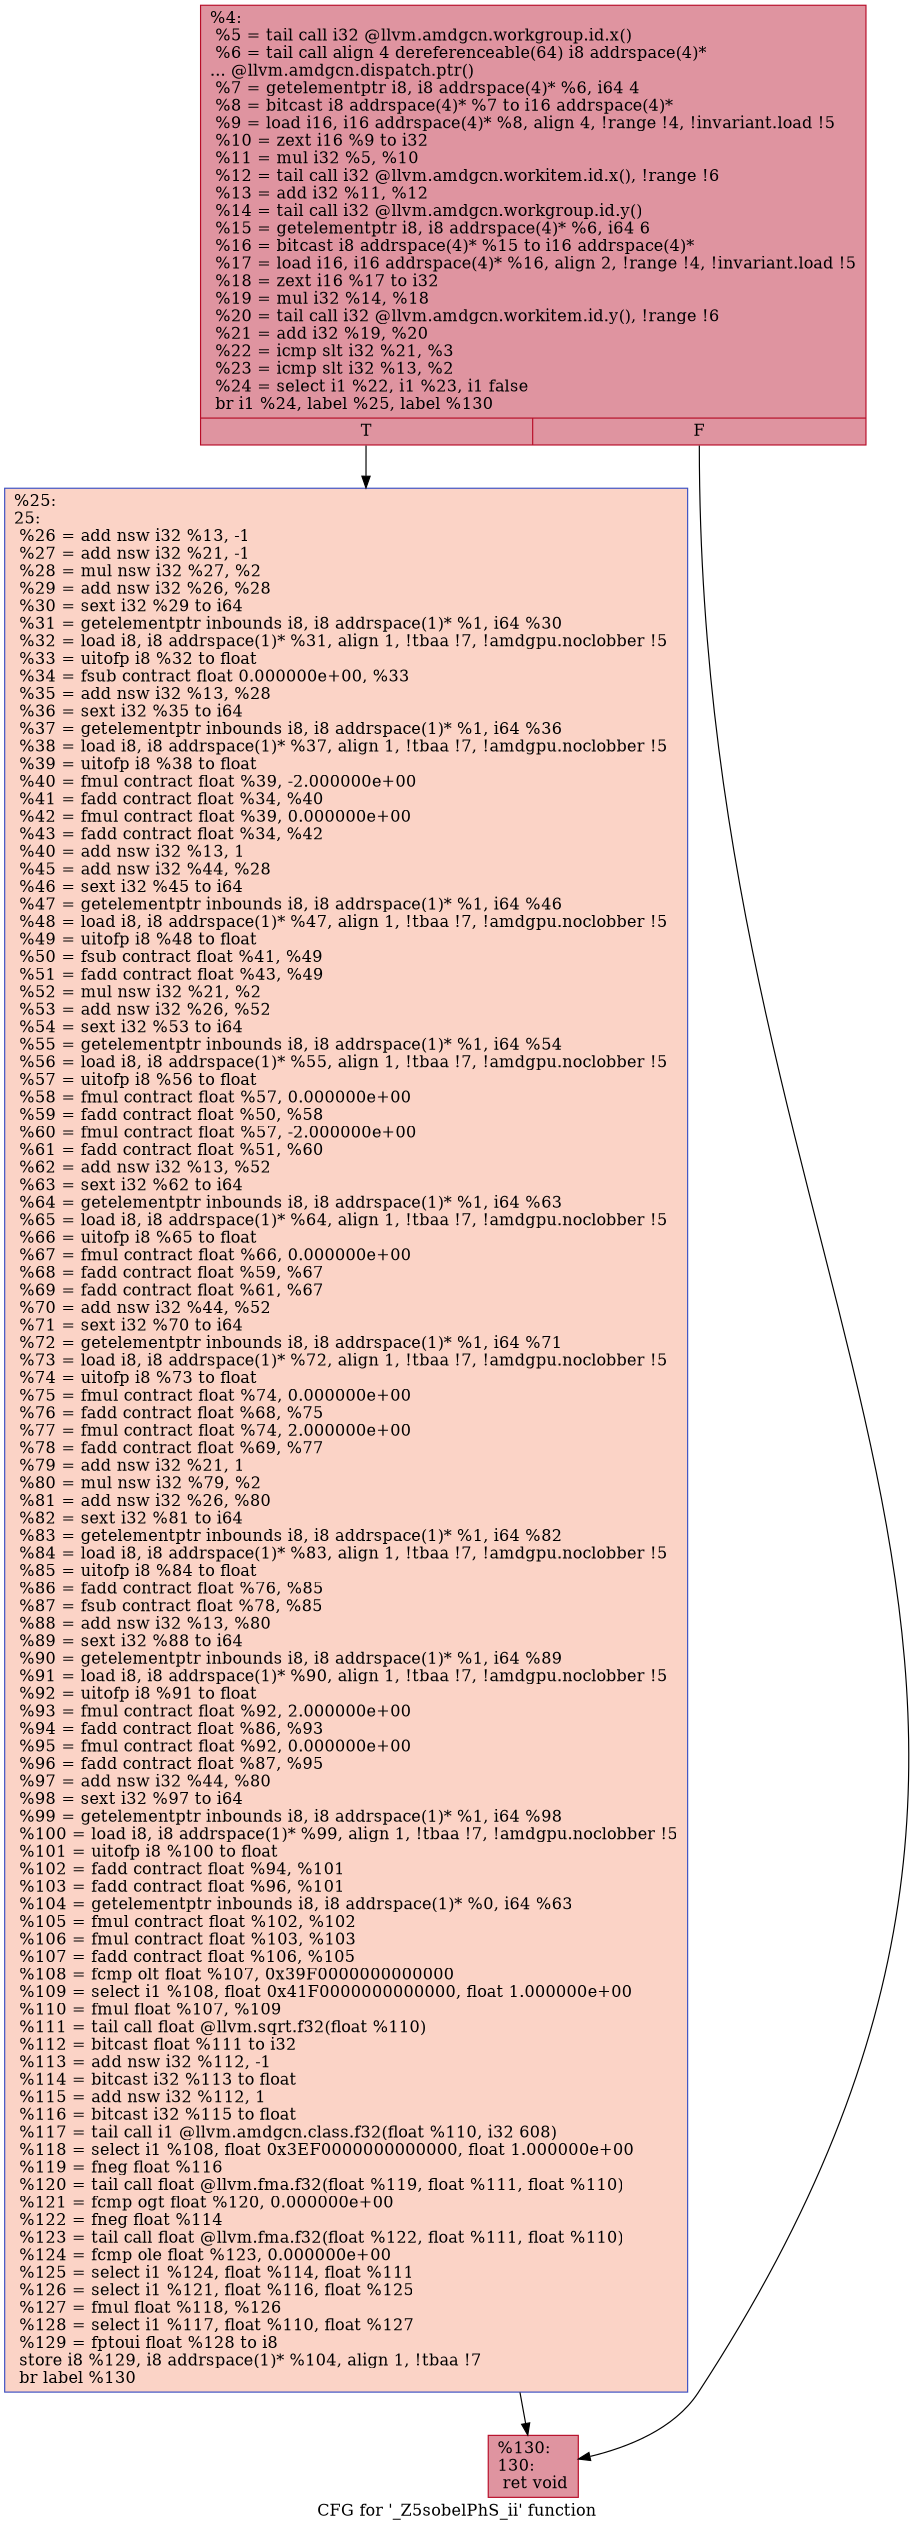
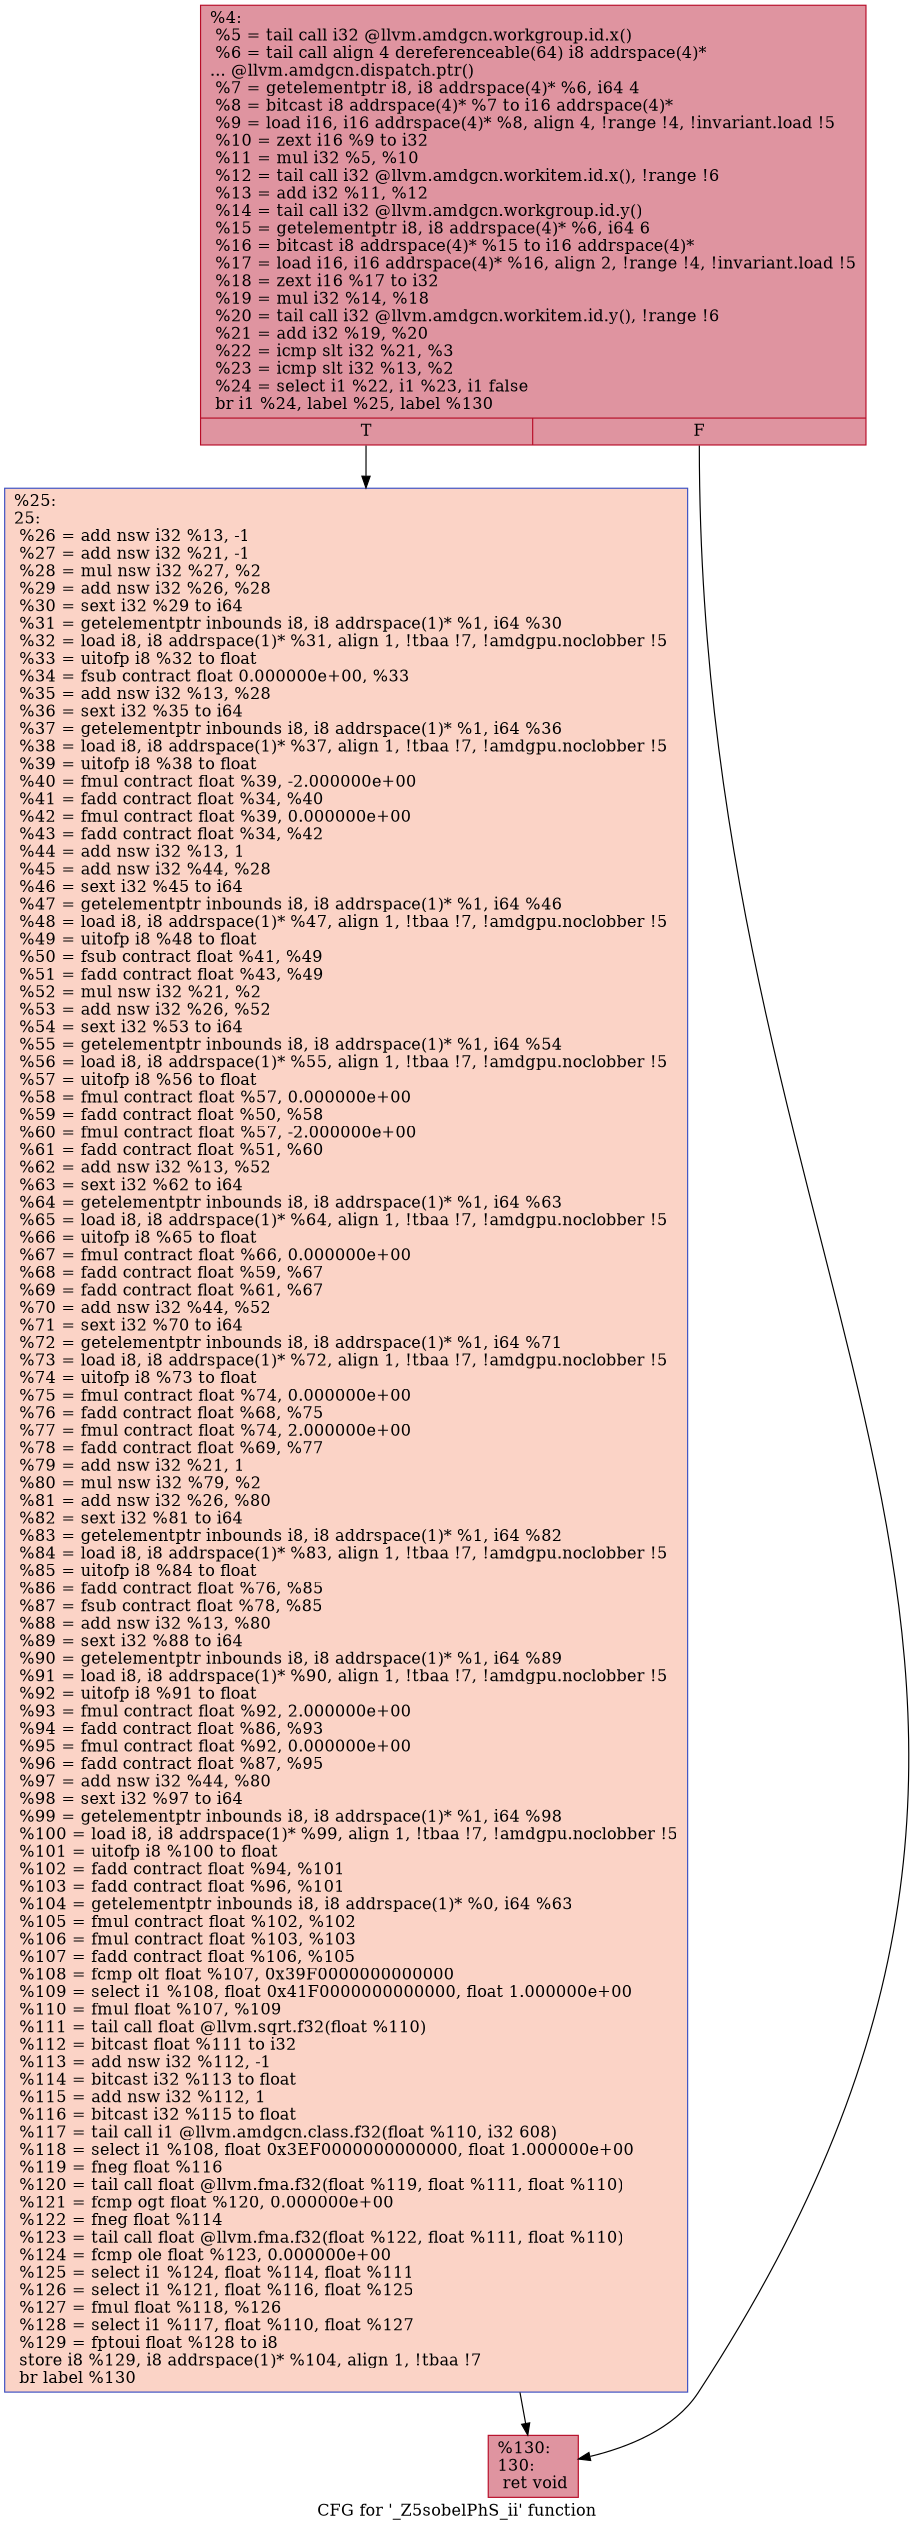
(130, 852) -> (130, 852)
